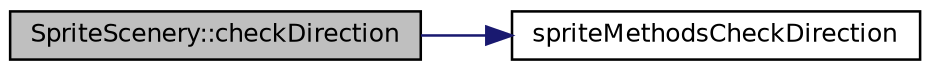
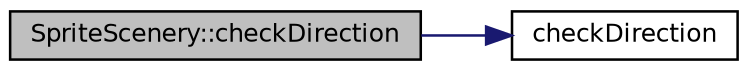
(716, 35) -> (625, 35)
